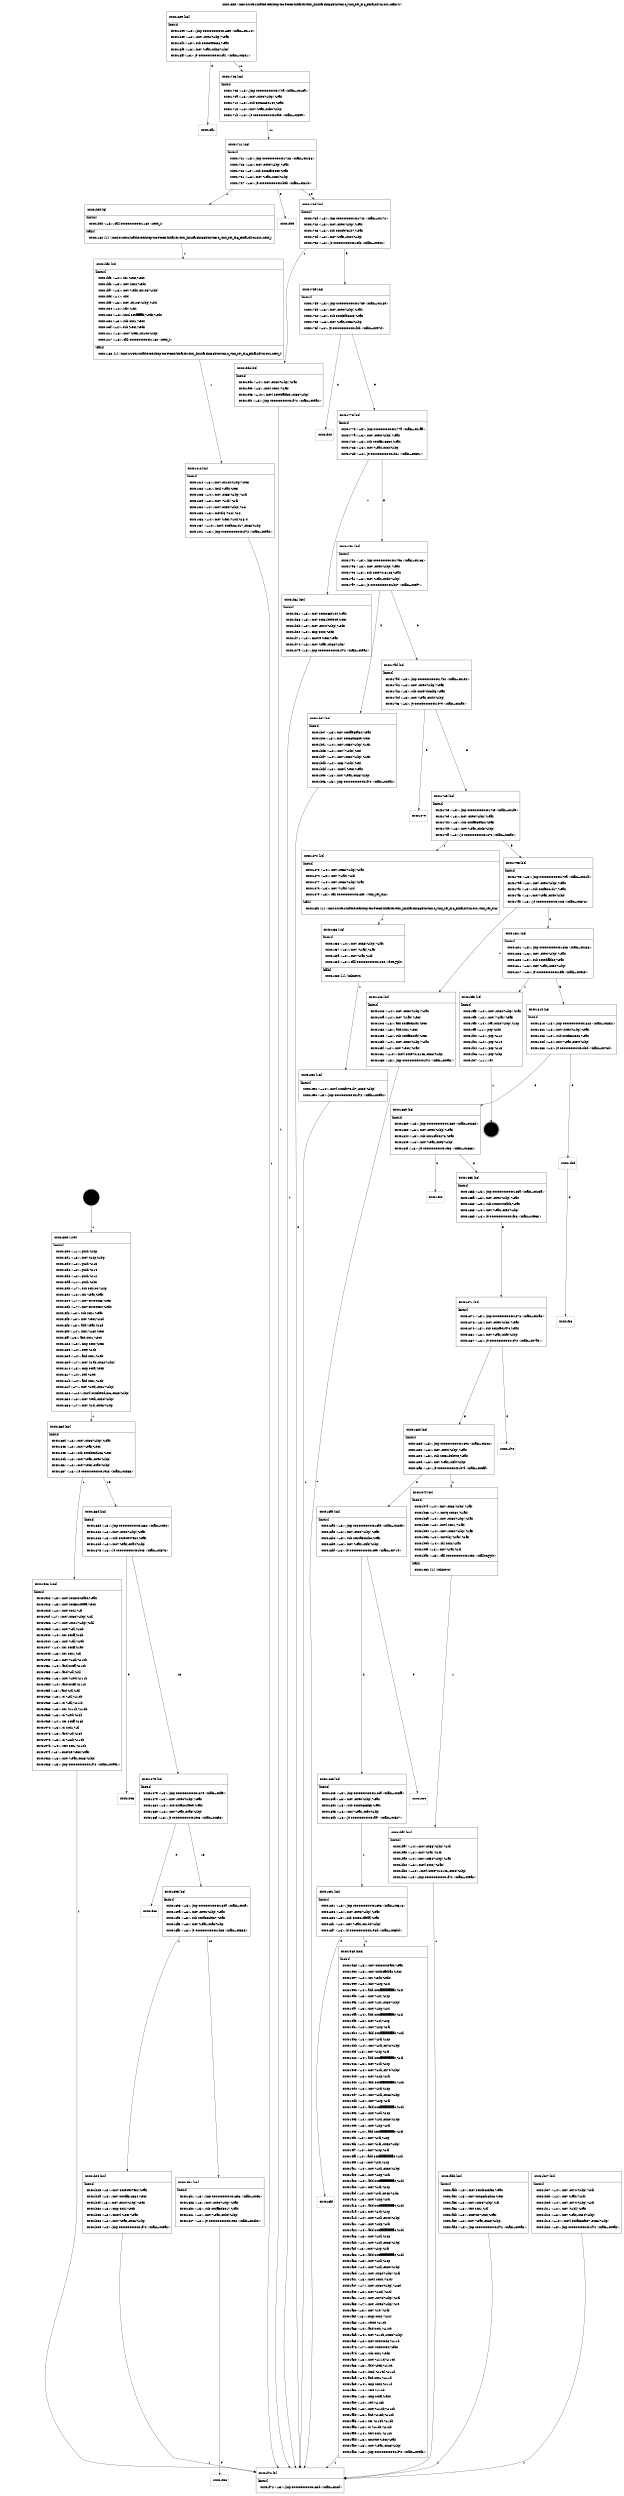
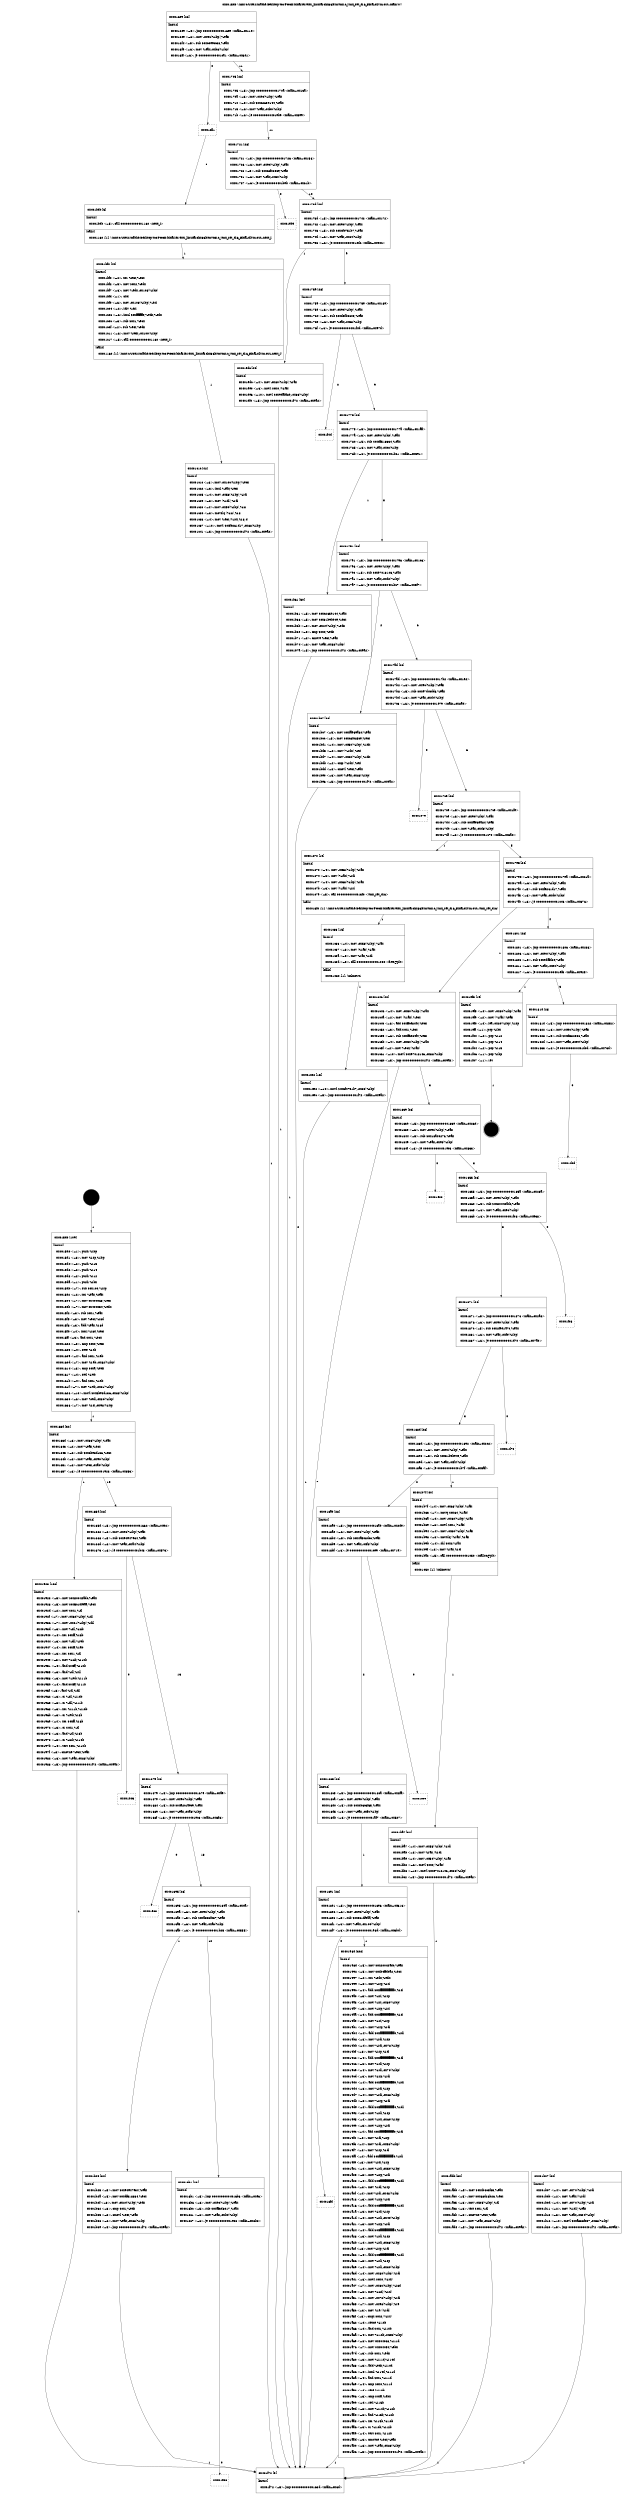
(222, 196) -> (196, 169)
(520, 1084) -> (424, 1085)
(567, 1242) -> (561, 1266)
